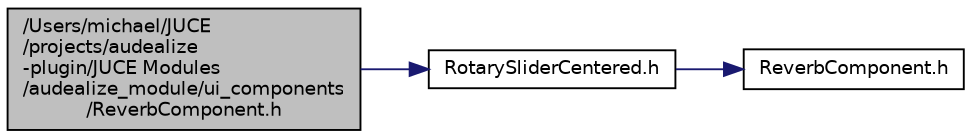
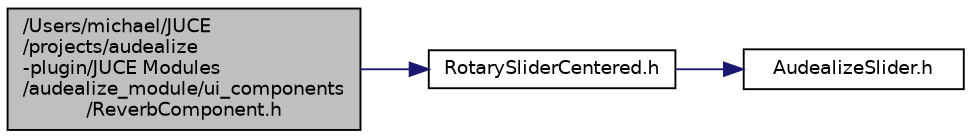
(854, 69) -> (854, 69)
